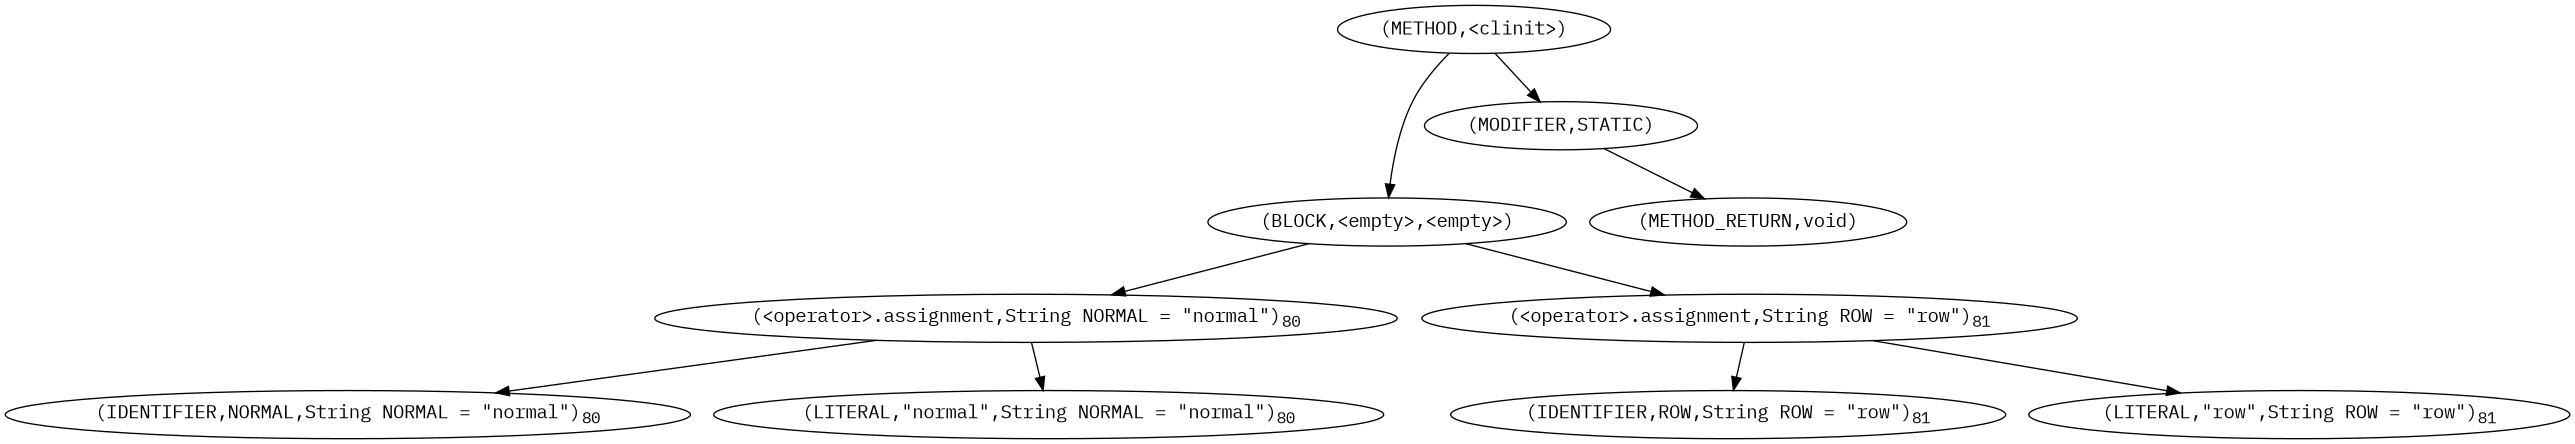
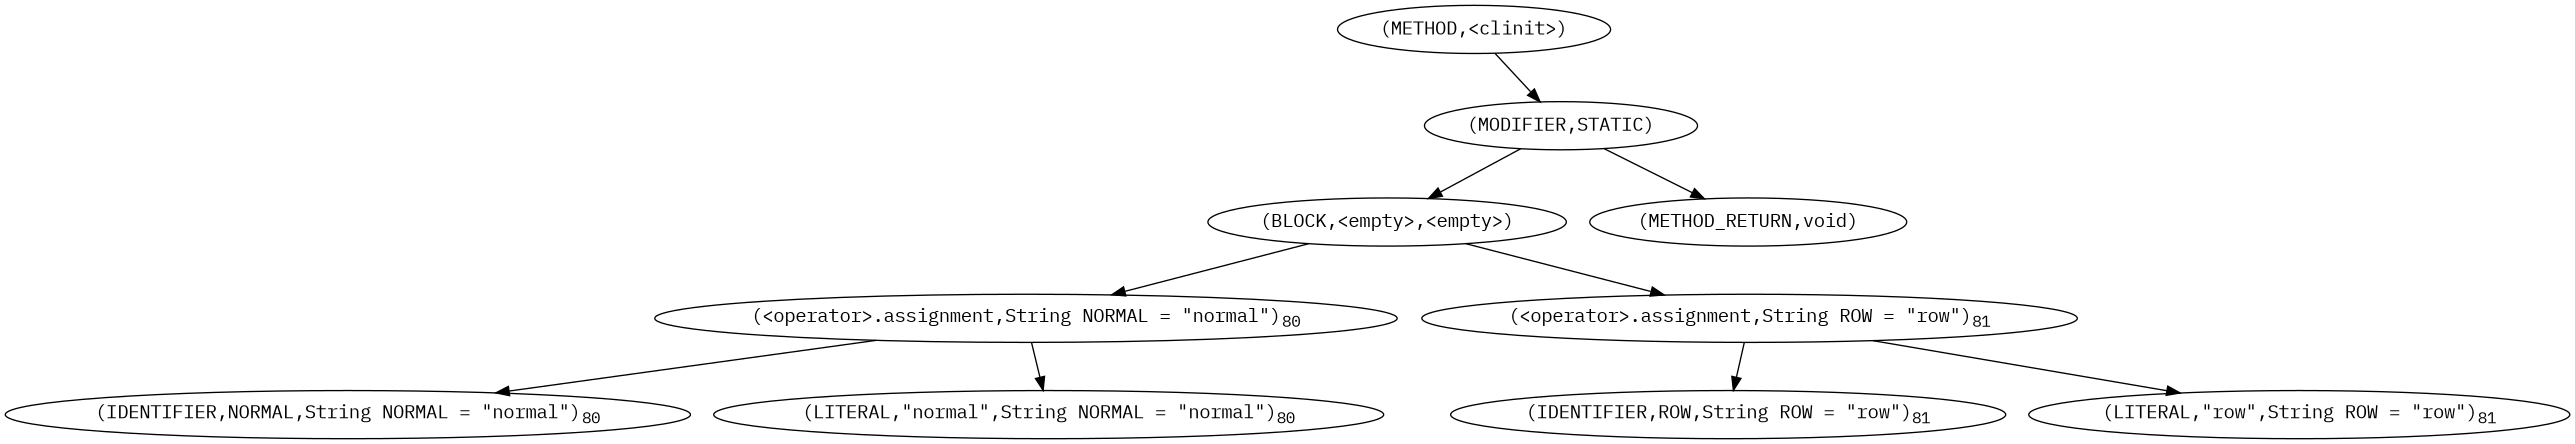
(1407, 113) -> (1480, 170)
